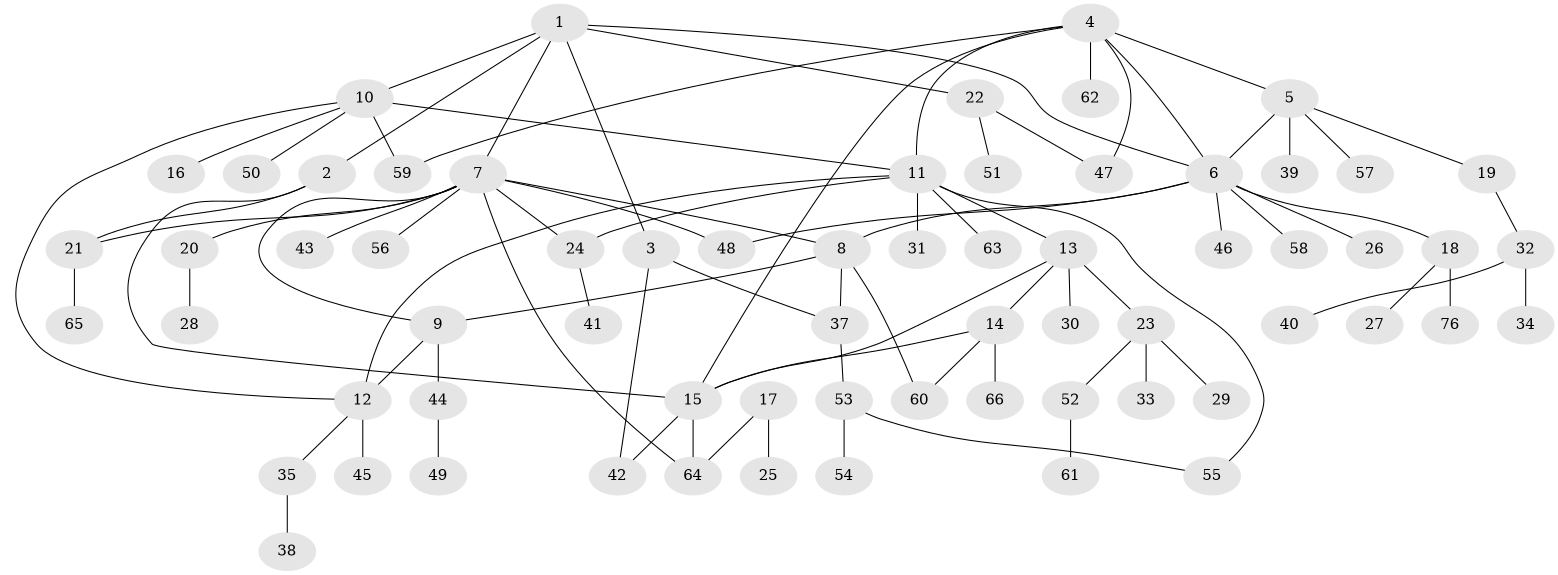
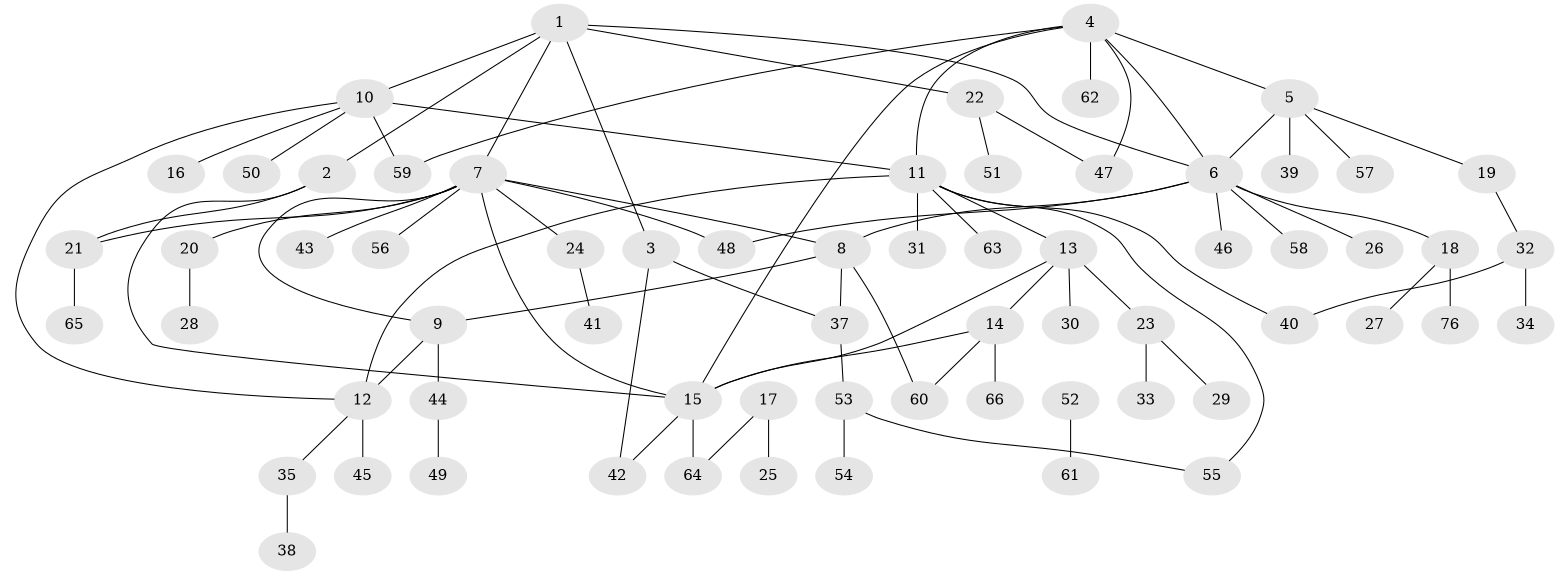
(742, 199) -> (1115, 220)
(556, 344) -> (540, 326)
(1108, 363) -> none
